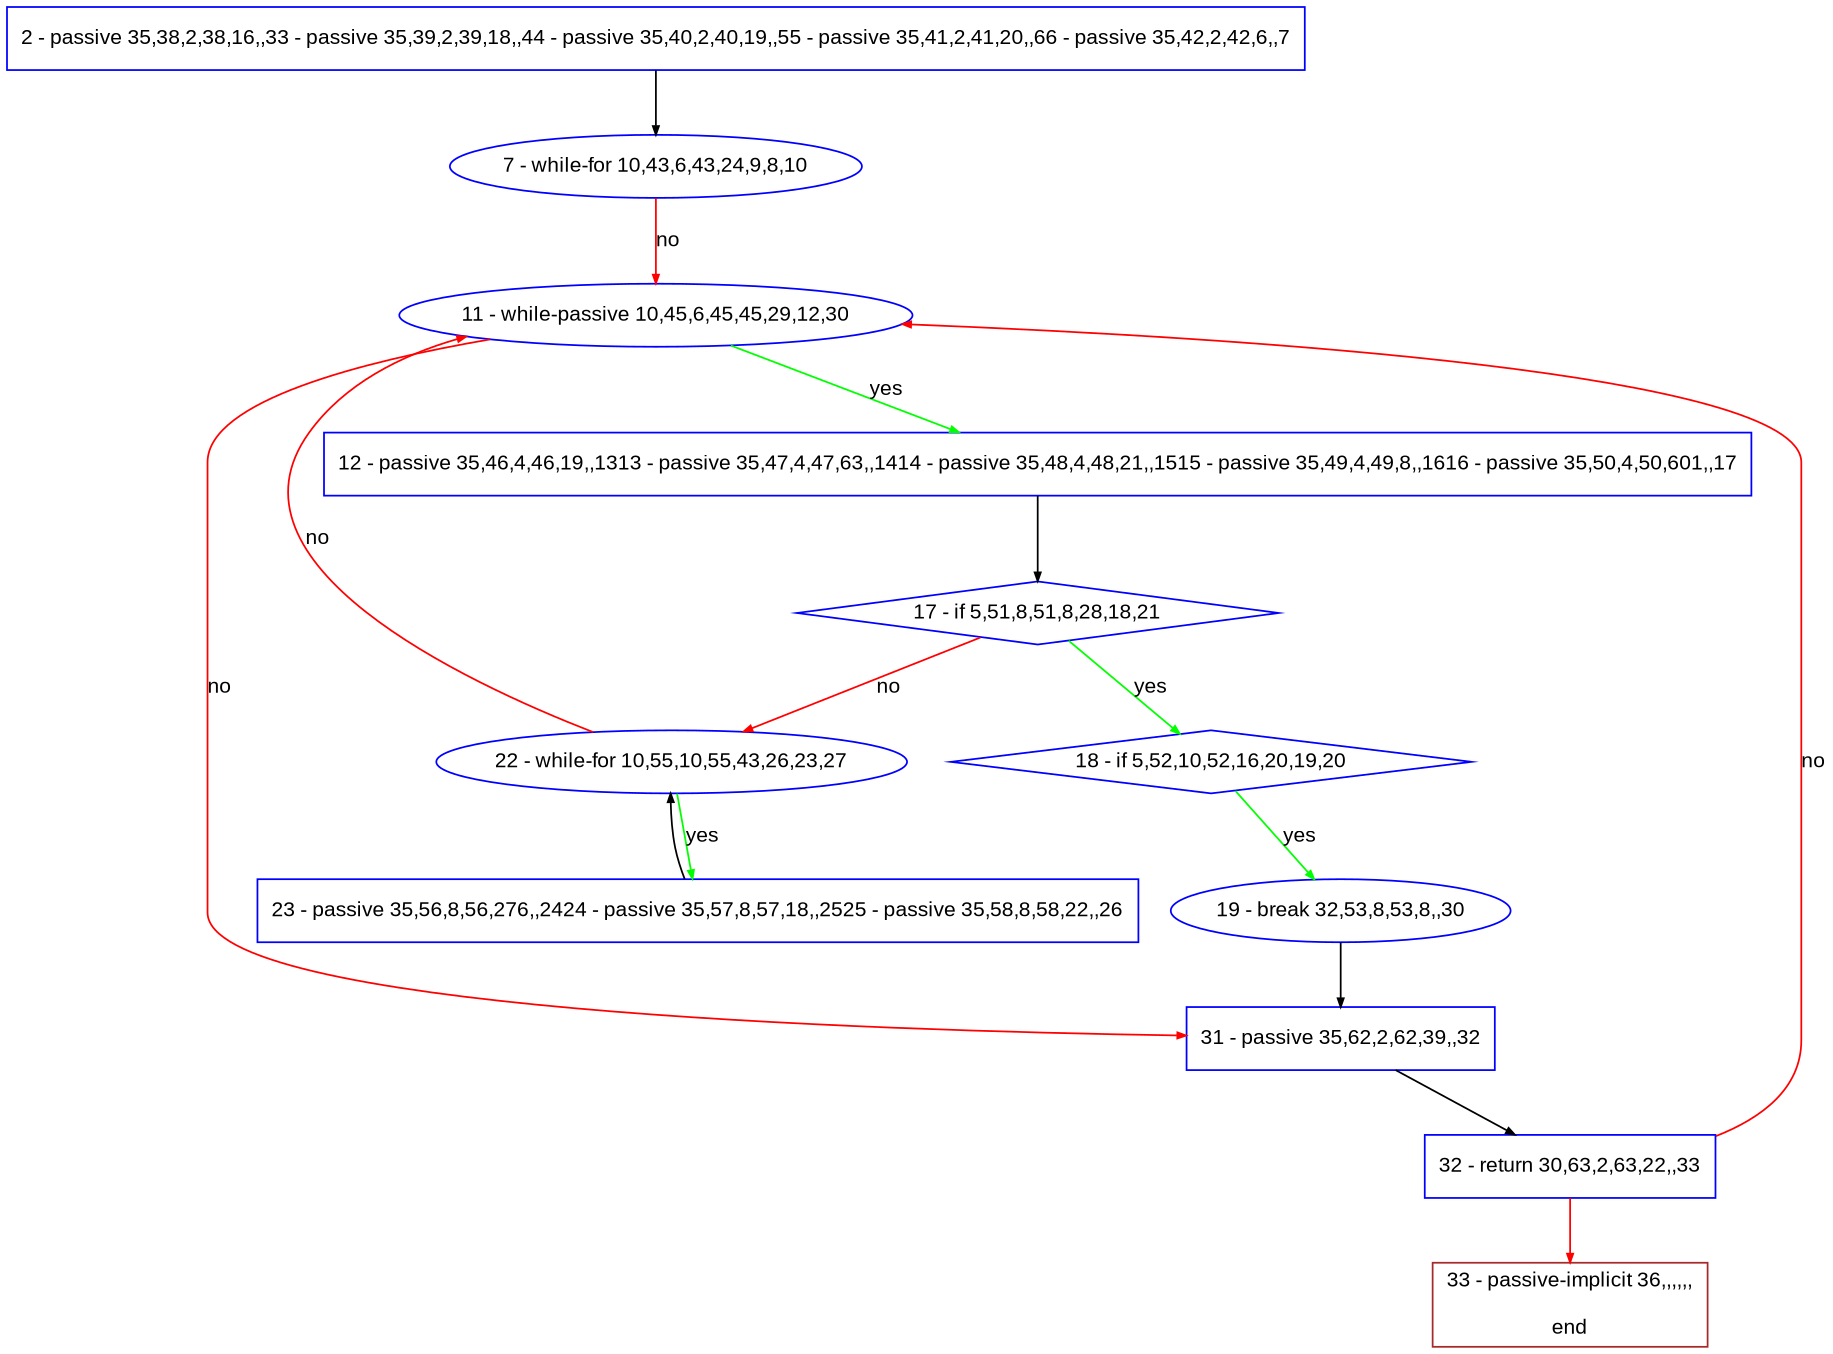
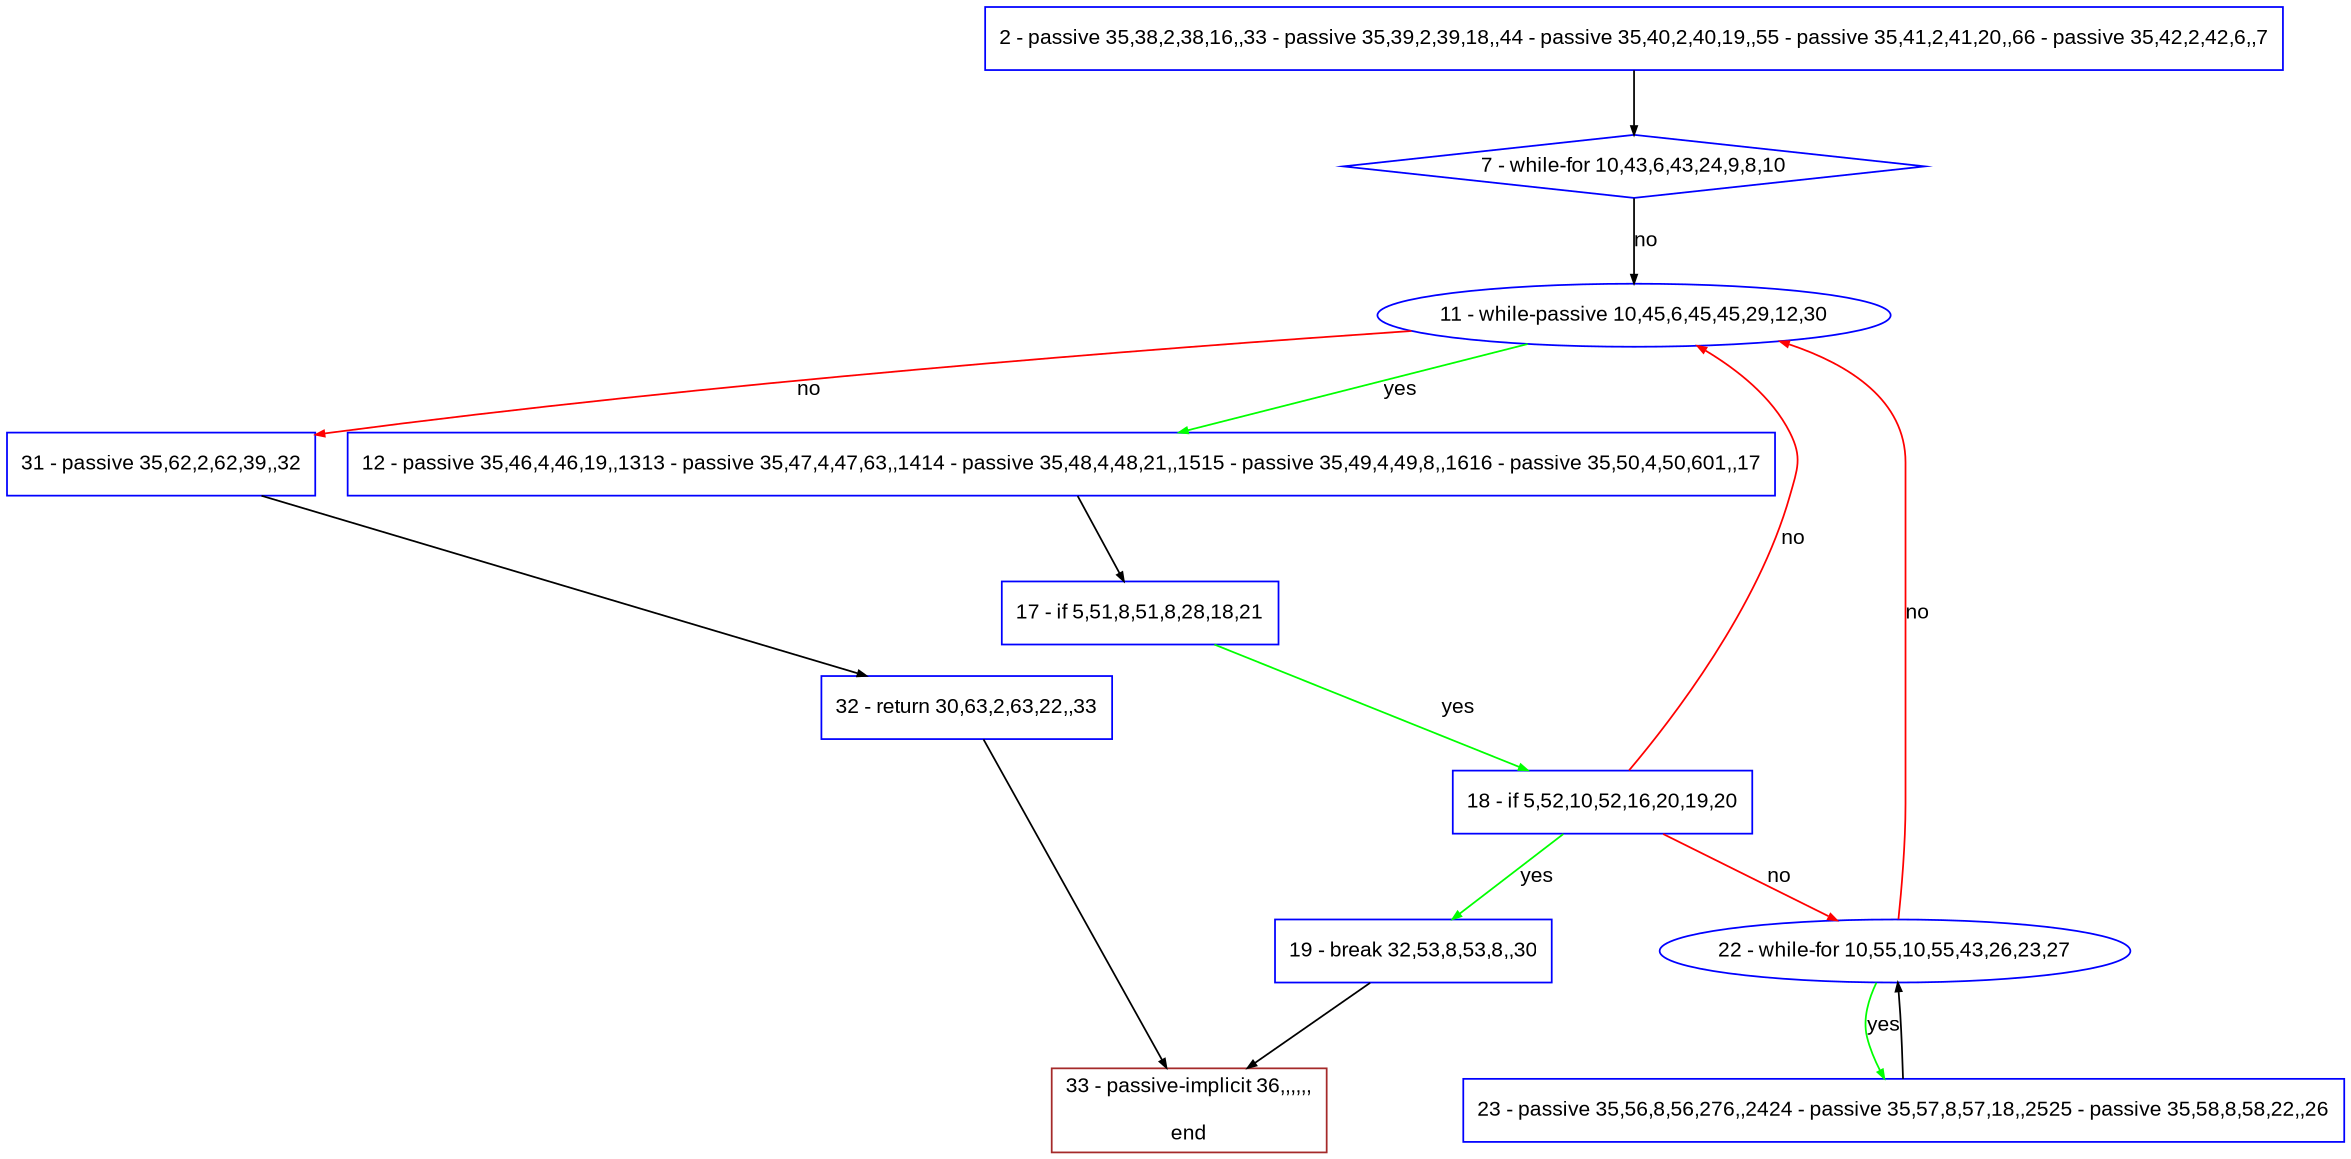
(656, 166) -> (1634, 166)
(656, 236) -> (1634, 236)
(1720, 409) -> (1766, 559)
(1038, 613) -> (1140, 613)
(866, 683) -> (1746, 875)
(1211, 762) -> (1603, 802)
(1341, 911) -> (1413, 951)
(1341, 970) -> (1313, 1023)
(1570, 1226) -> (1073, 900)
